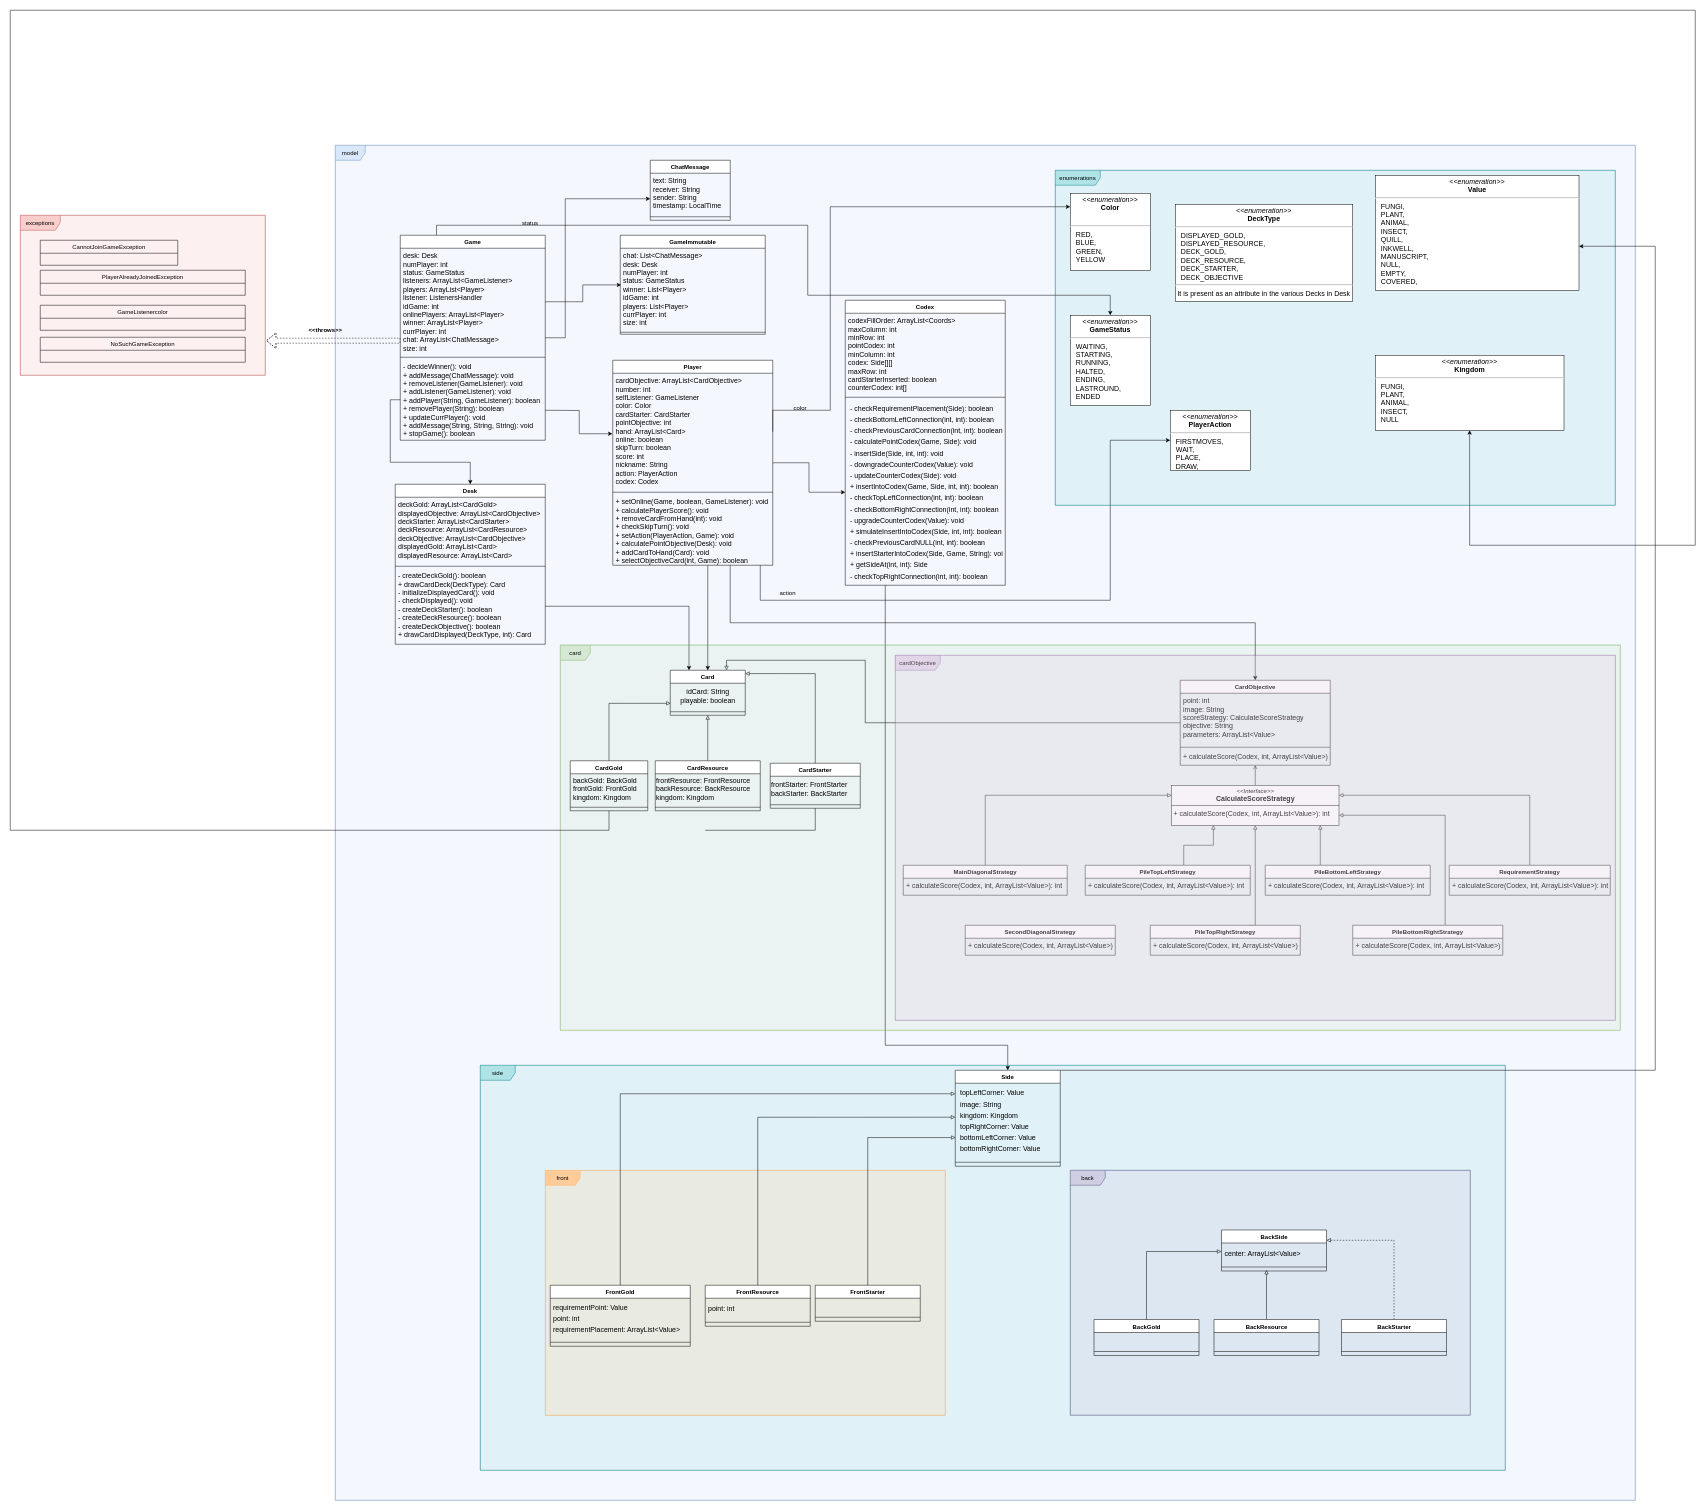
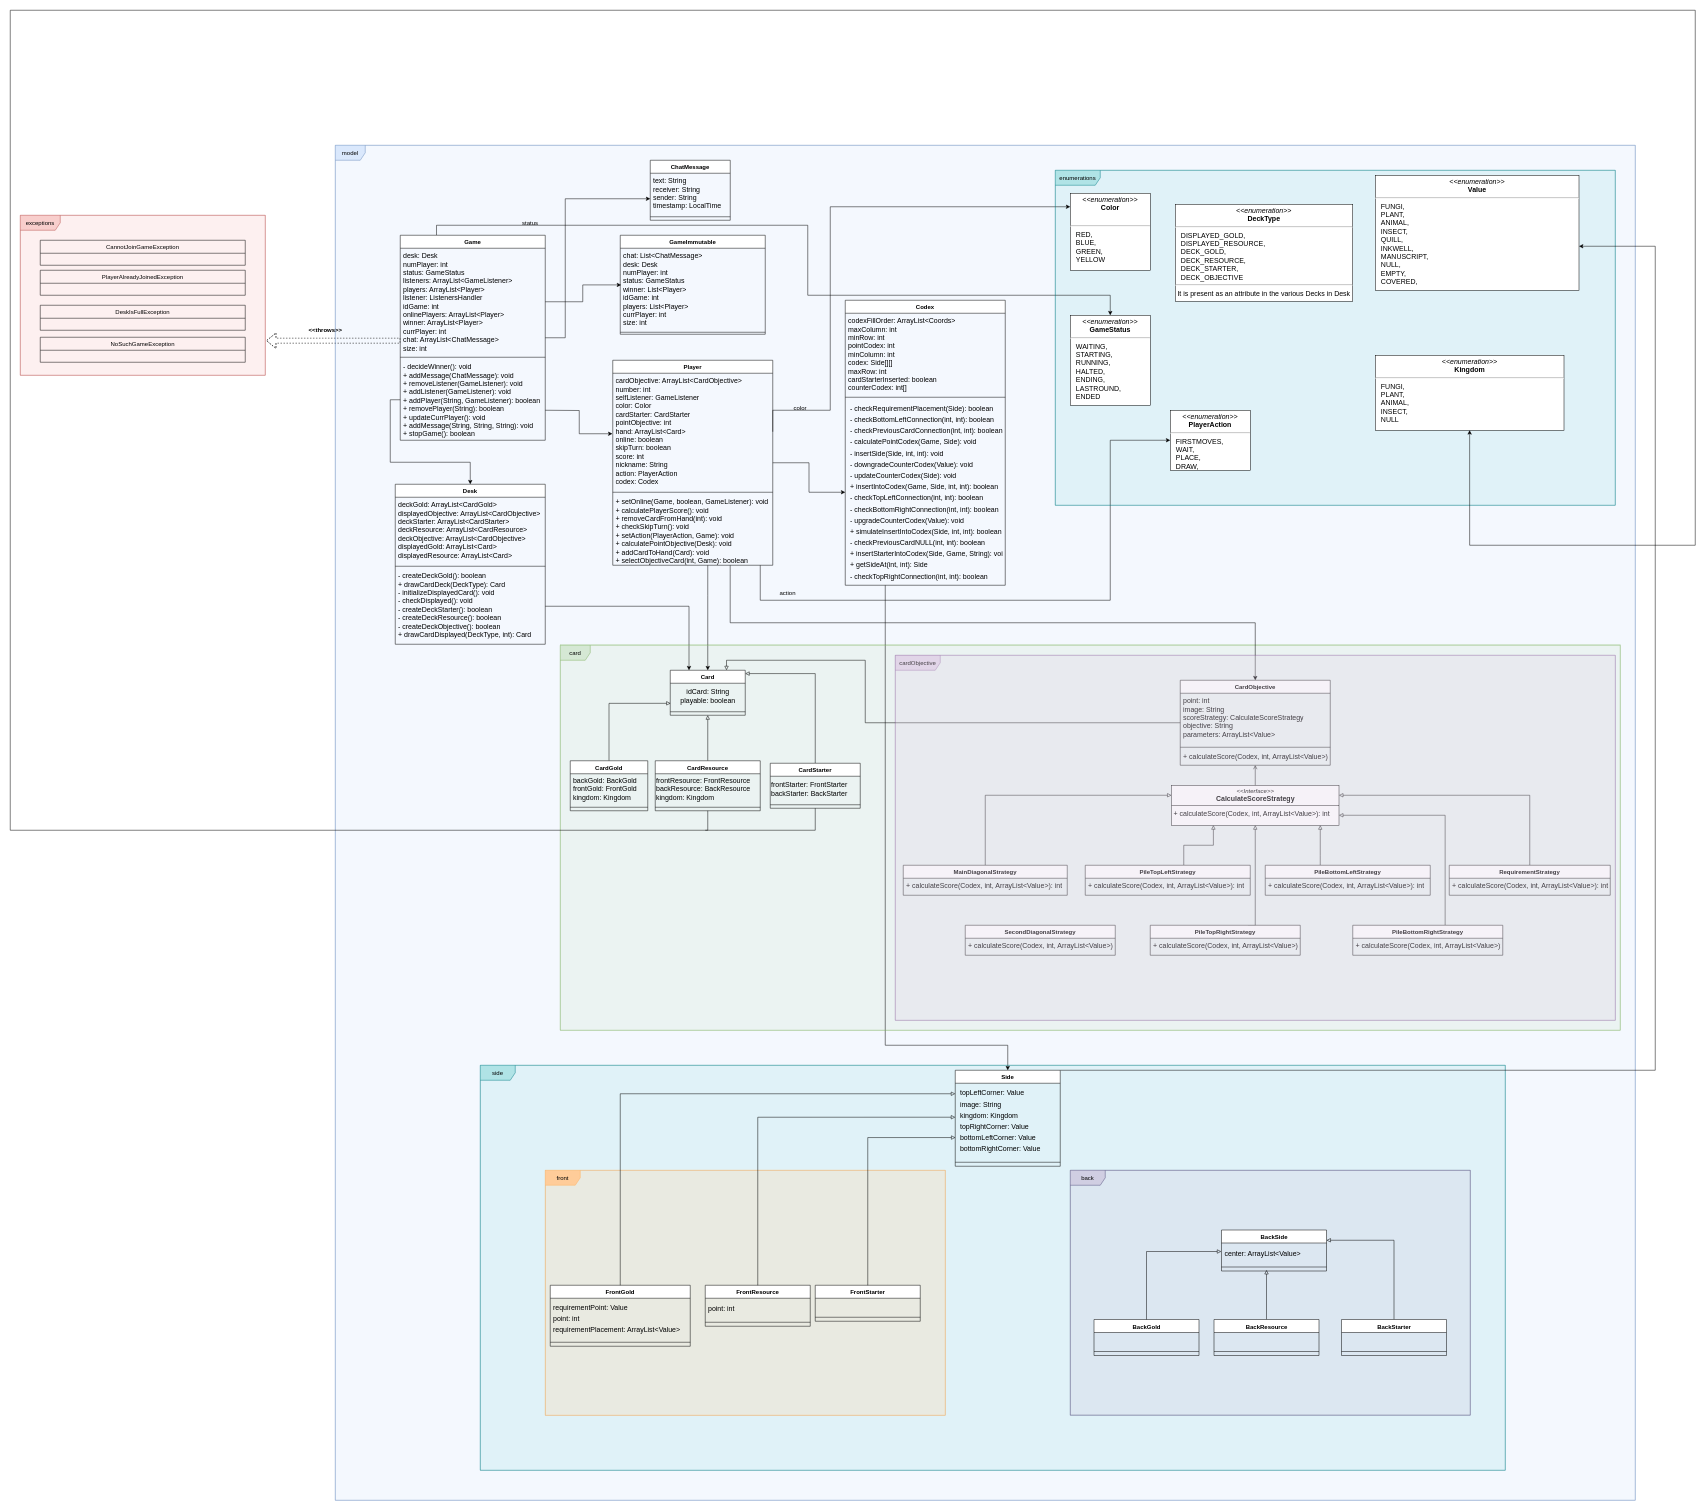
(109, 253) -> (143, 253)
(143, 312) -> (143, 312)
(609, 820) -> none
none -> (669, 830)
(1394, 1248) -> (1394, 1248)
